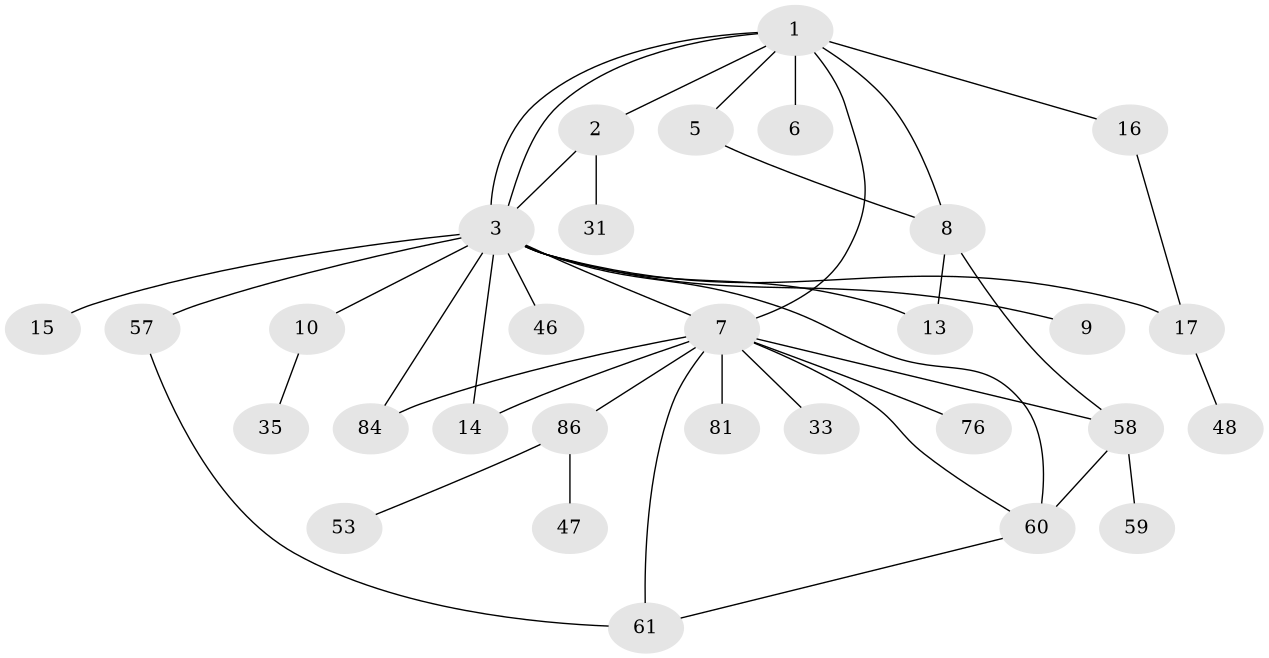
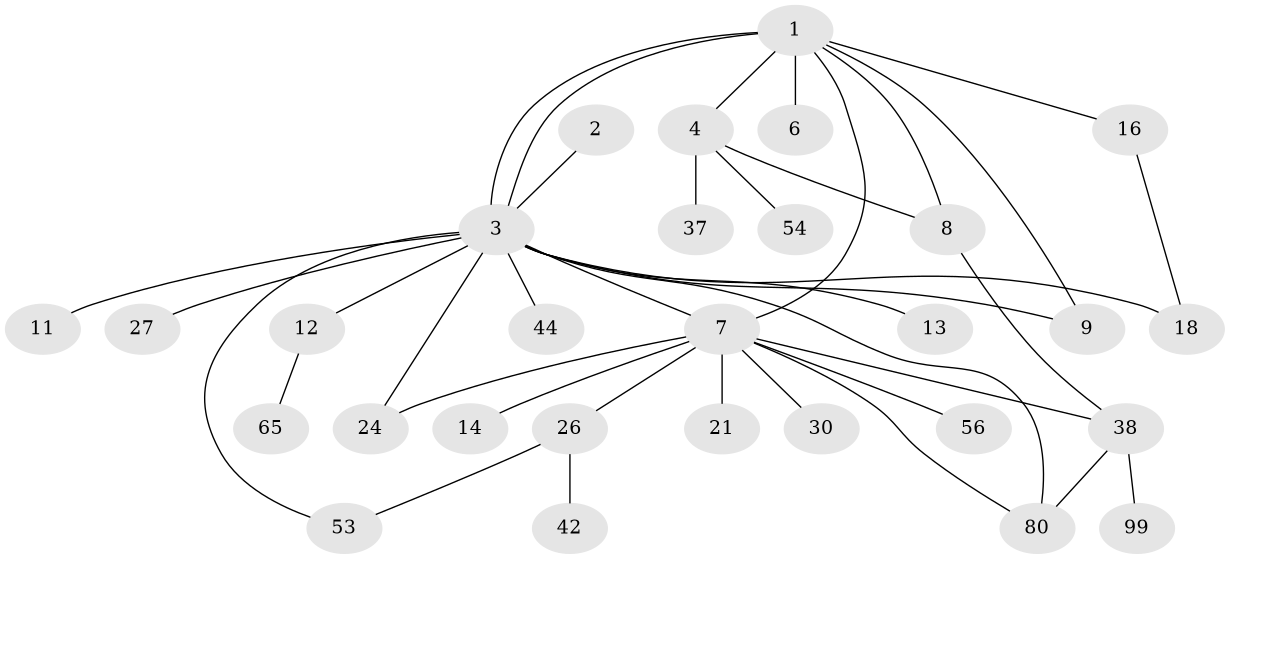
(696, 80) -> (972, 154)
(696, 130) -> (696, 130)
(596, 230) -> none
none -> (696, 230)
none -> (795, 230)
(941, 285) -> none
(43, 329) -> (43, 329)
(142, 329) -> (142, 329)
(307, 329) -> (307, 329)
(483, 329) -> (236, 327)
(546, 329) -> (546, 329)
(1187, 329) -> (1187, 329)
(271, 429) -> (271, 429)
(371, 429) -> (371, 429)
(570, 429) -> (570, 429)
(722, 429) -> (722, 429)
(822, 429) -> (822, 429)
(974, 429) -> (974, 429)
(1126, 429) -> (1126, 429)
(1226, 429) -> none
(570, 528) -> (570, 528)
(1038, 528) -> (1038, 528)
(1137, 528) -> (1137, 528)
(646, 628) -> none
